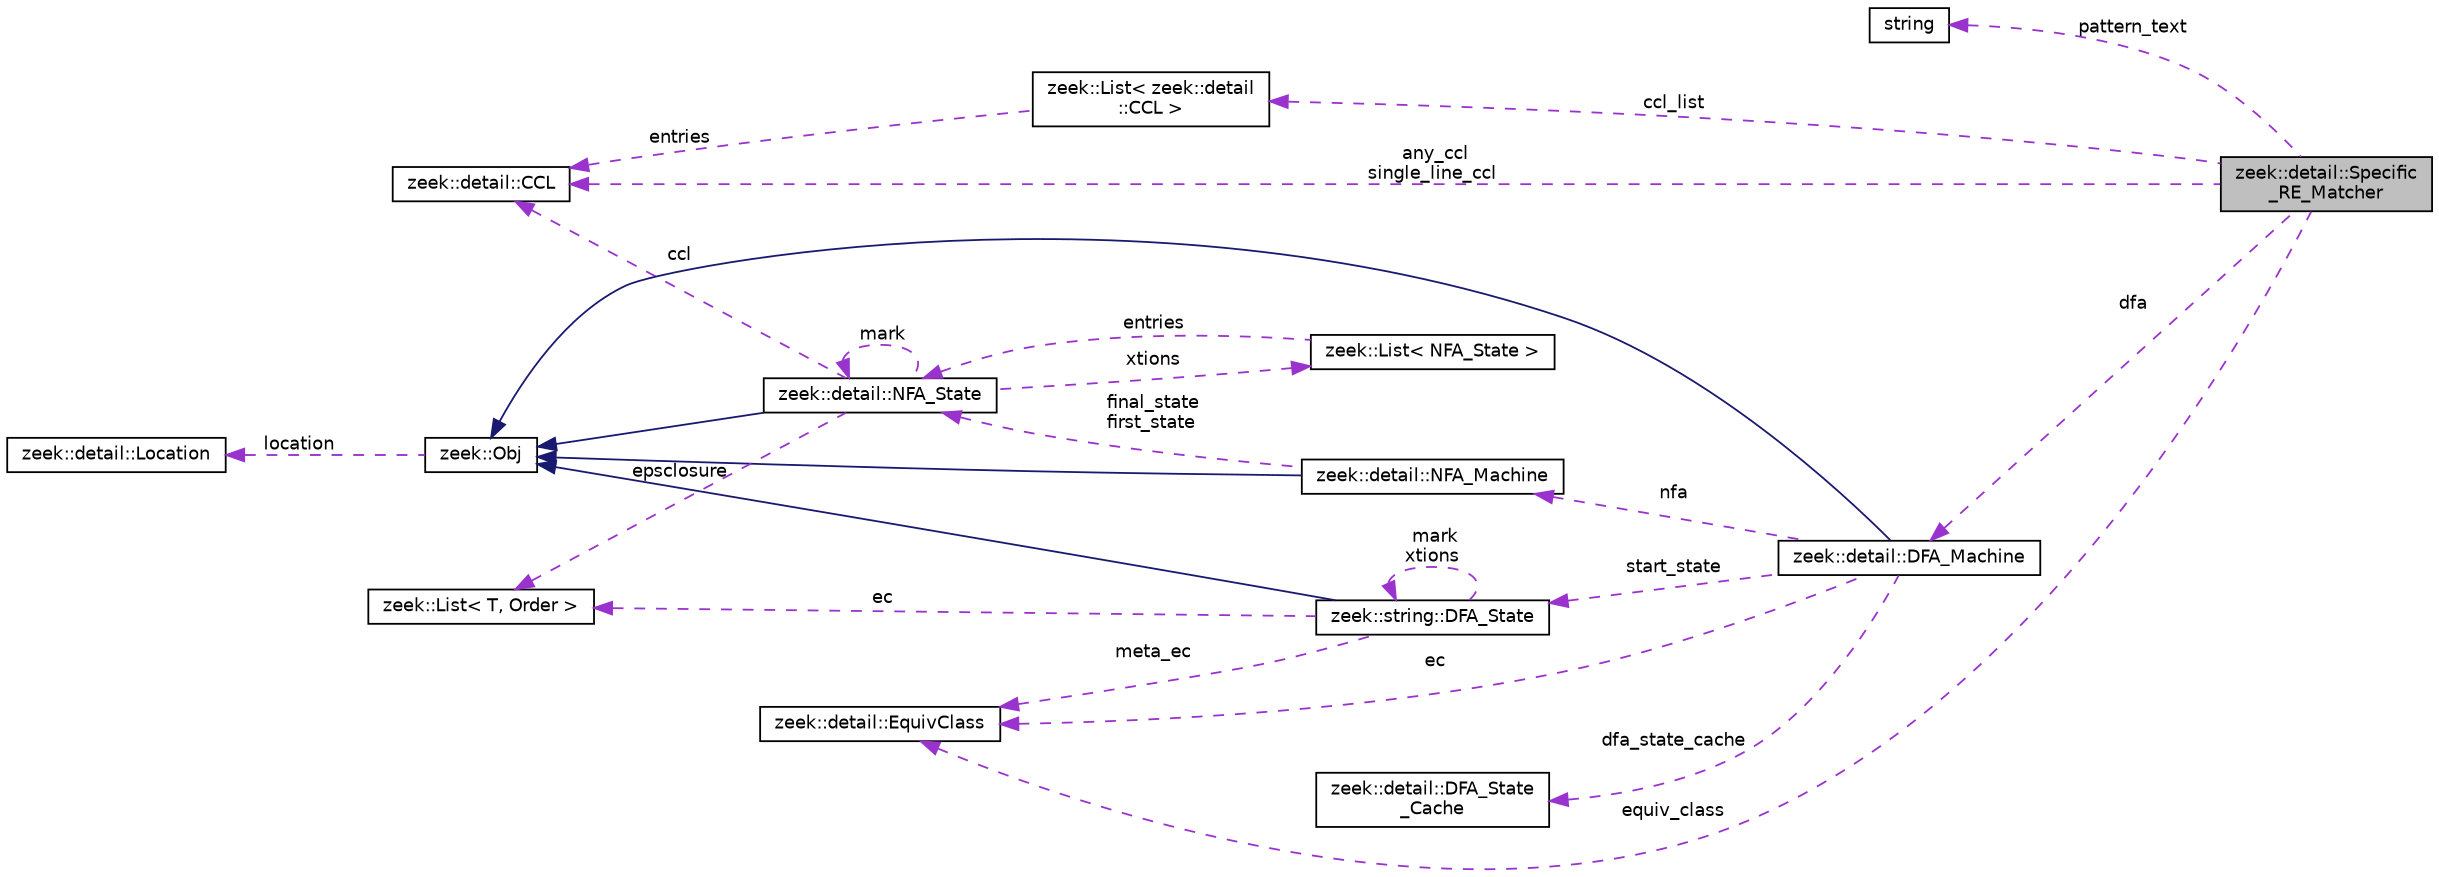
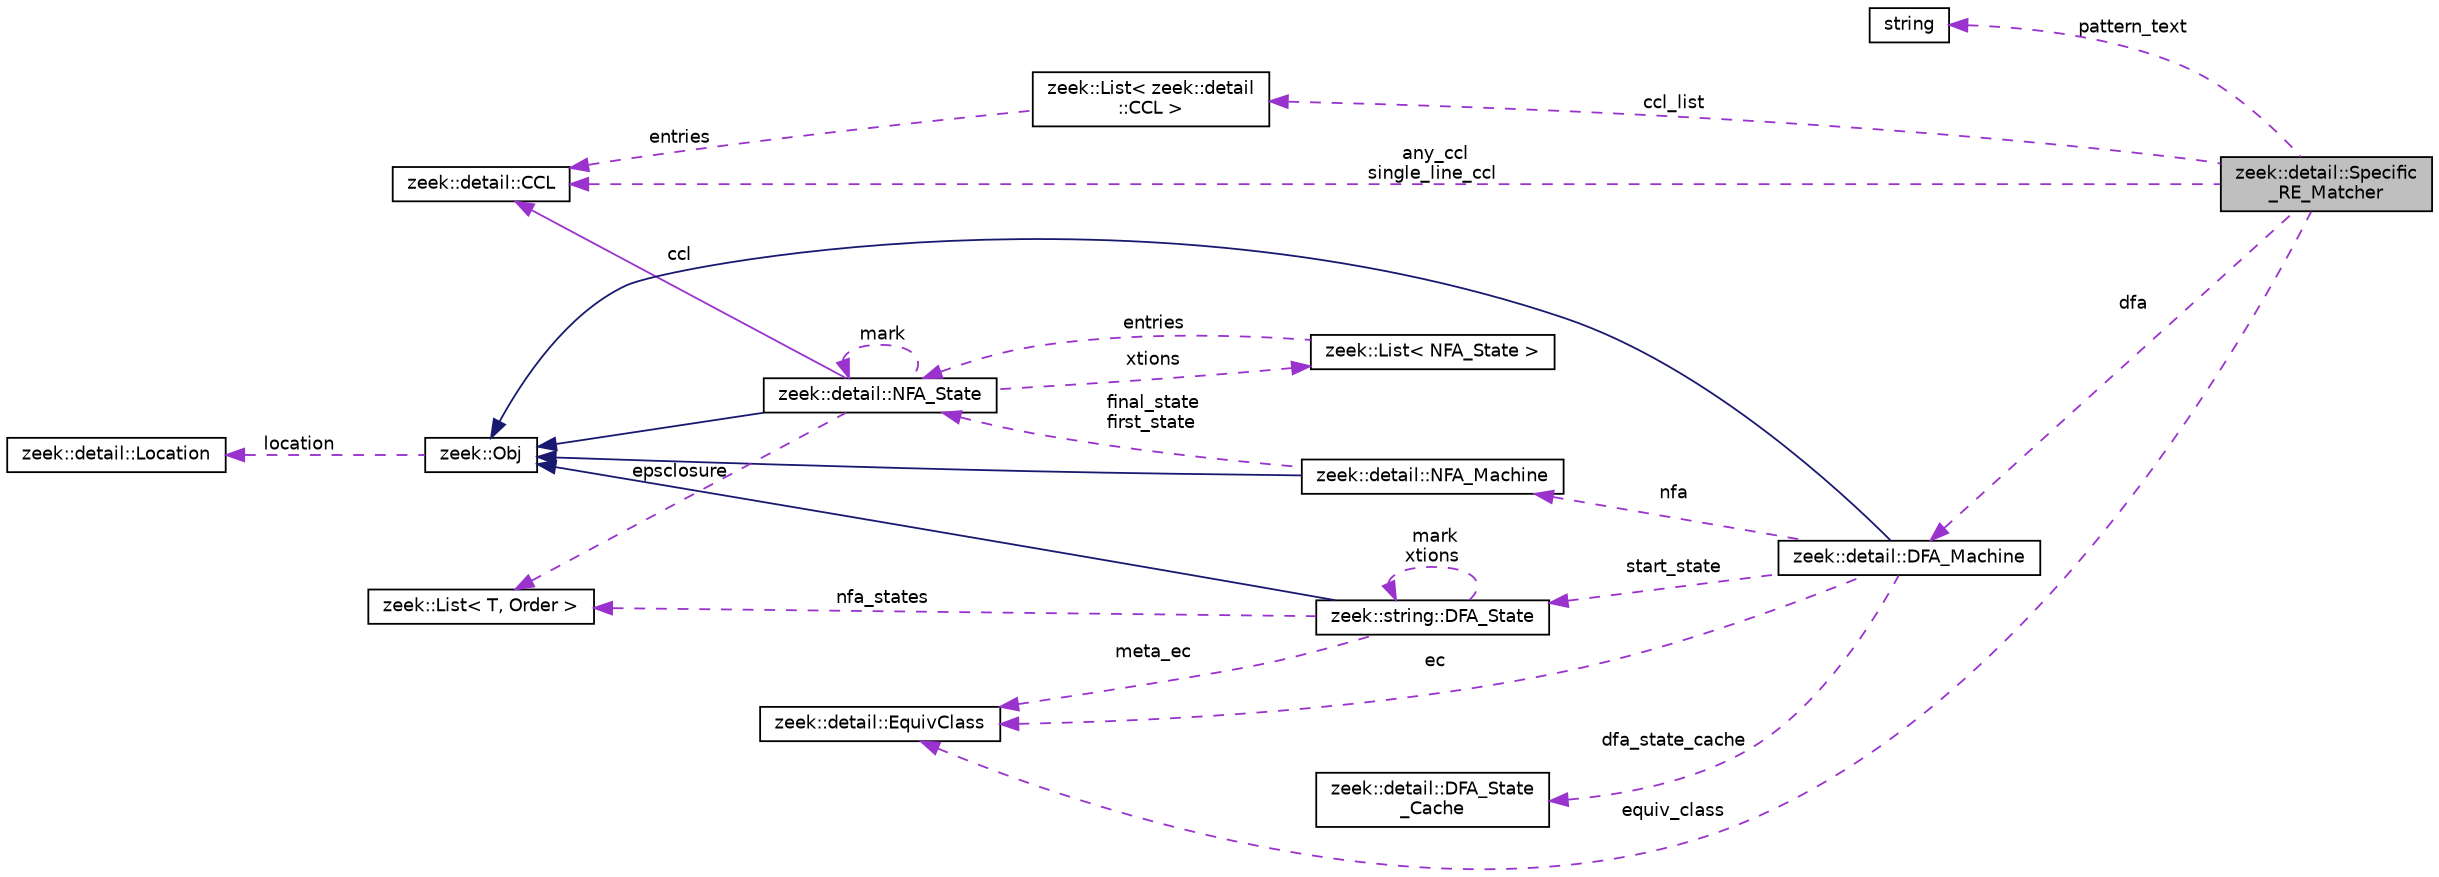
(689, 294) -> (689, 294)
(880, 599) -> (880, 599)
